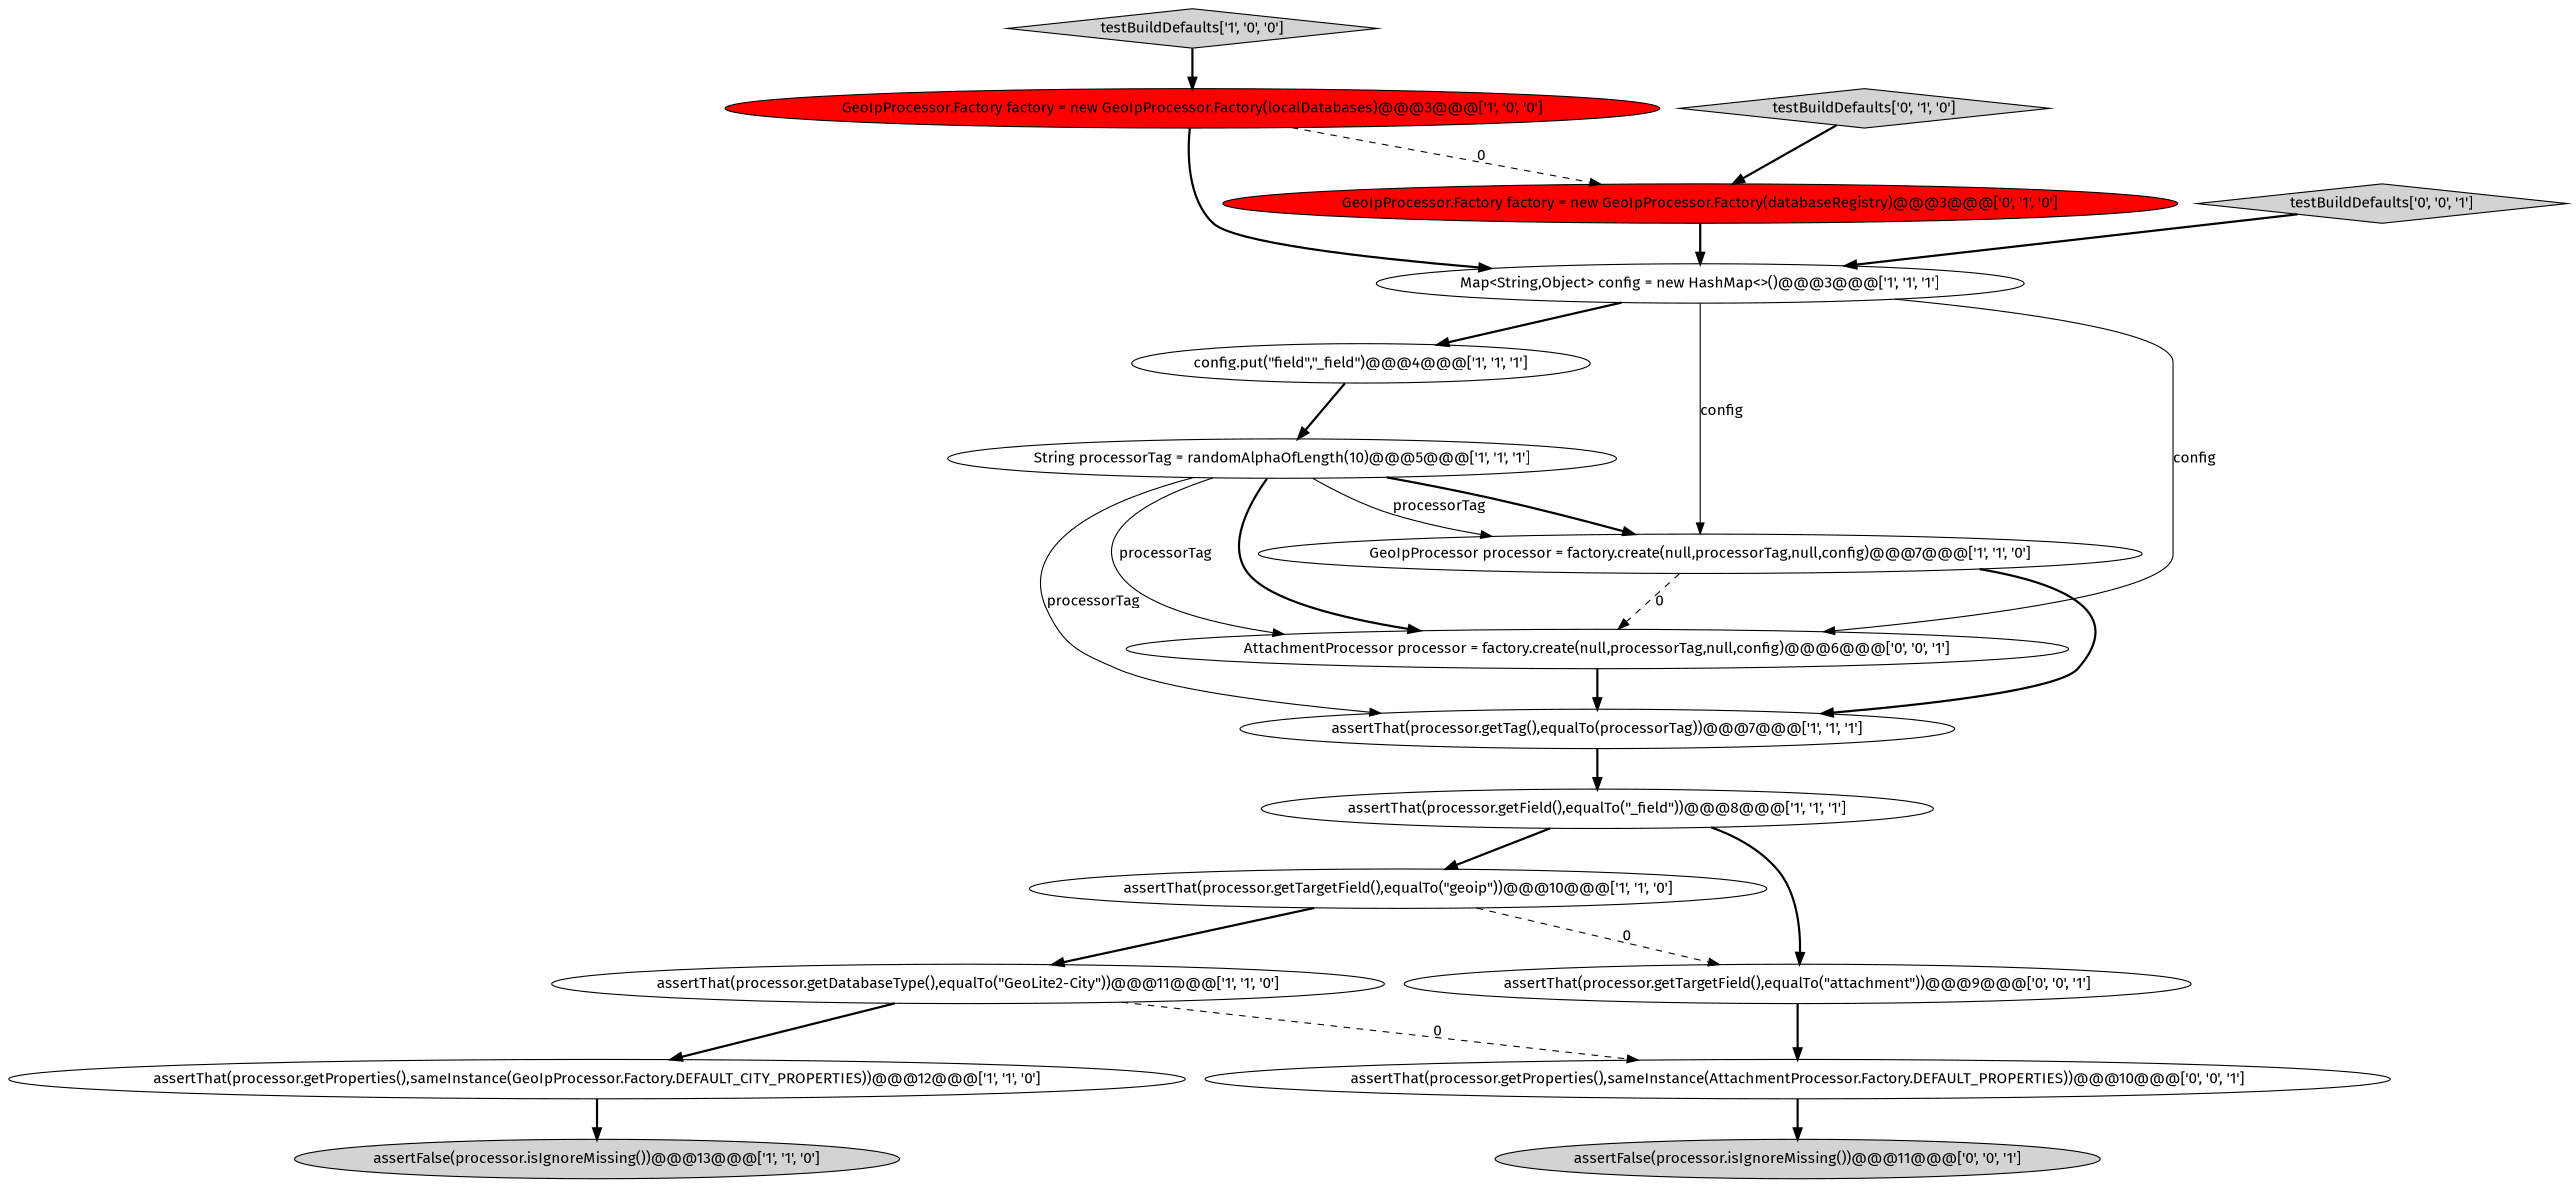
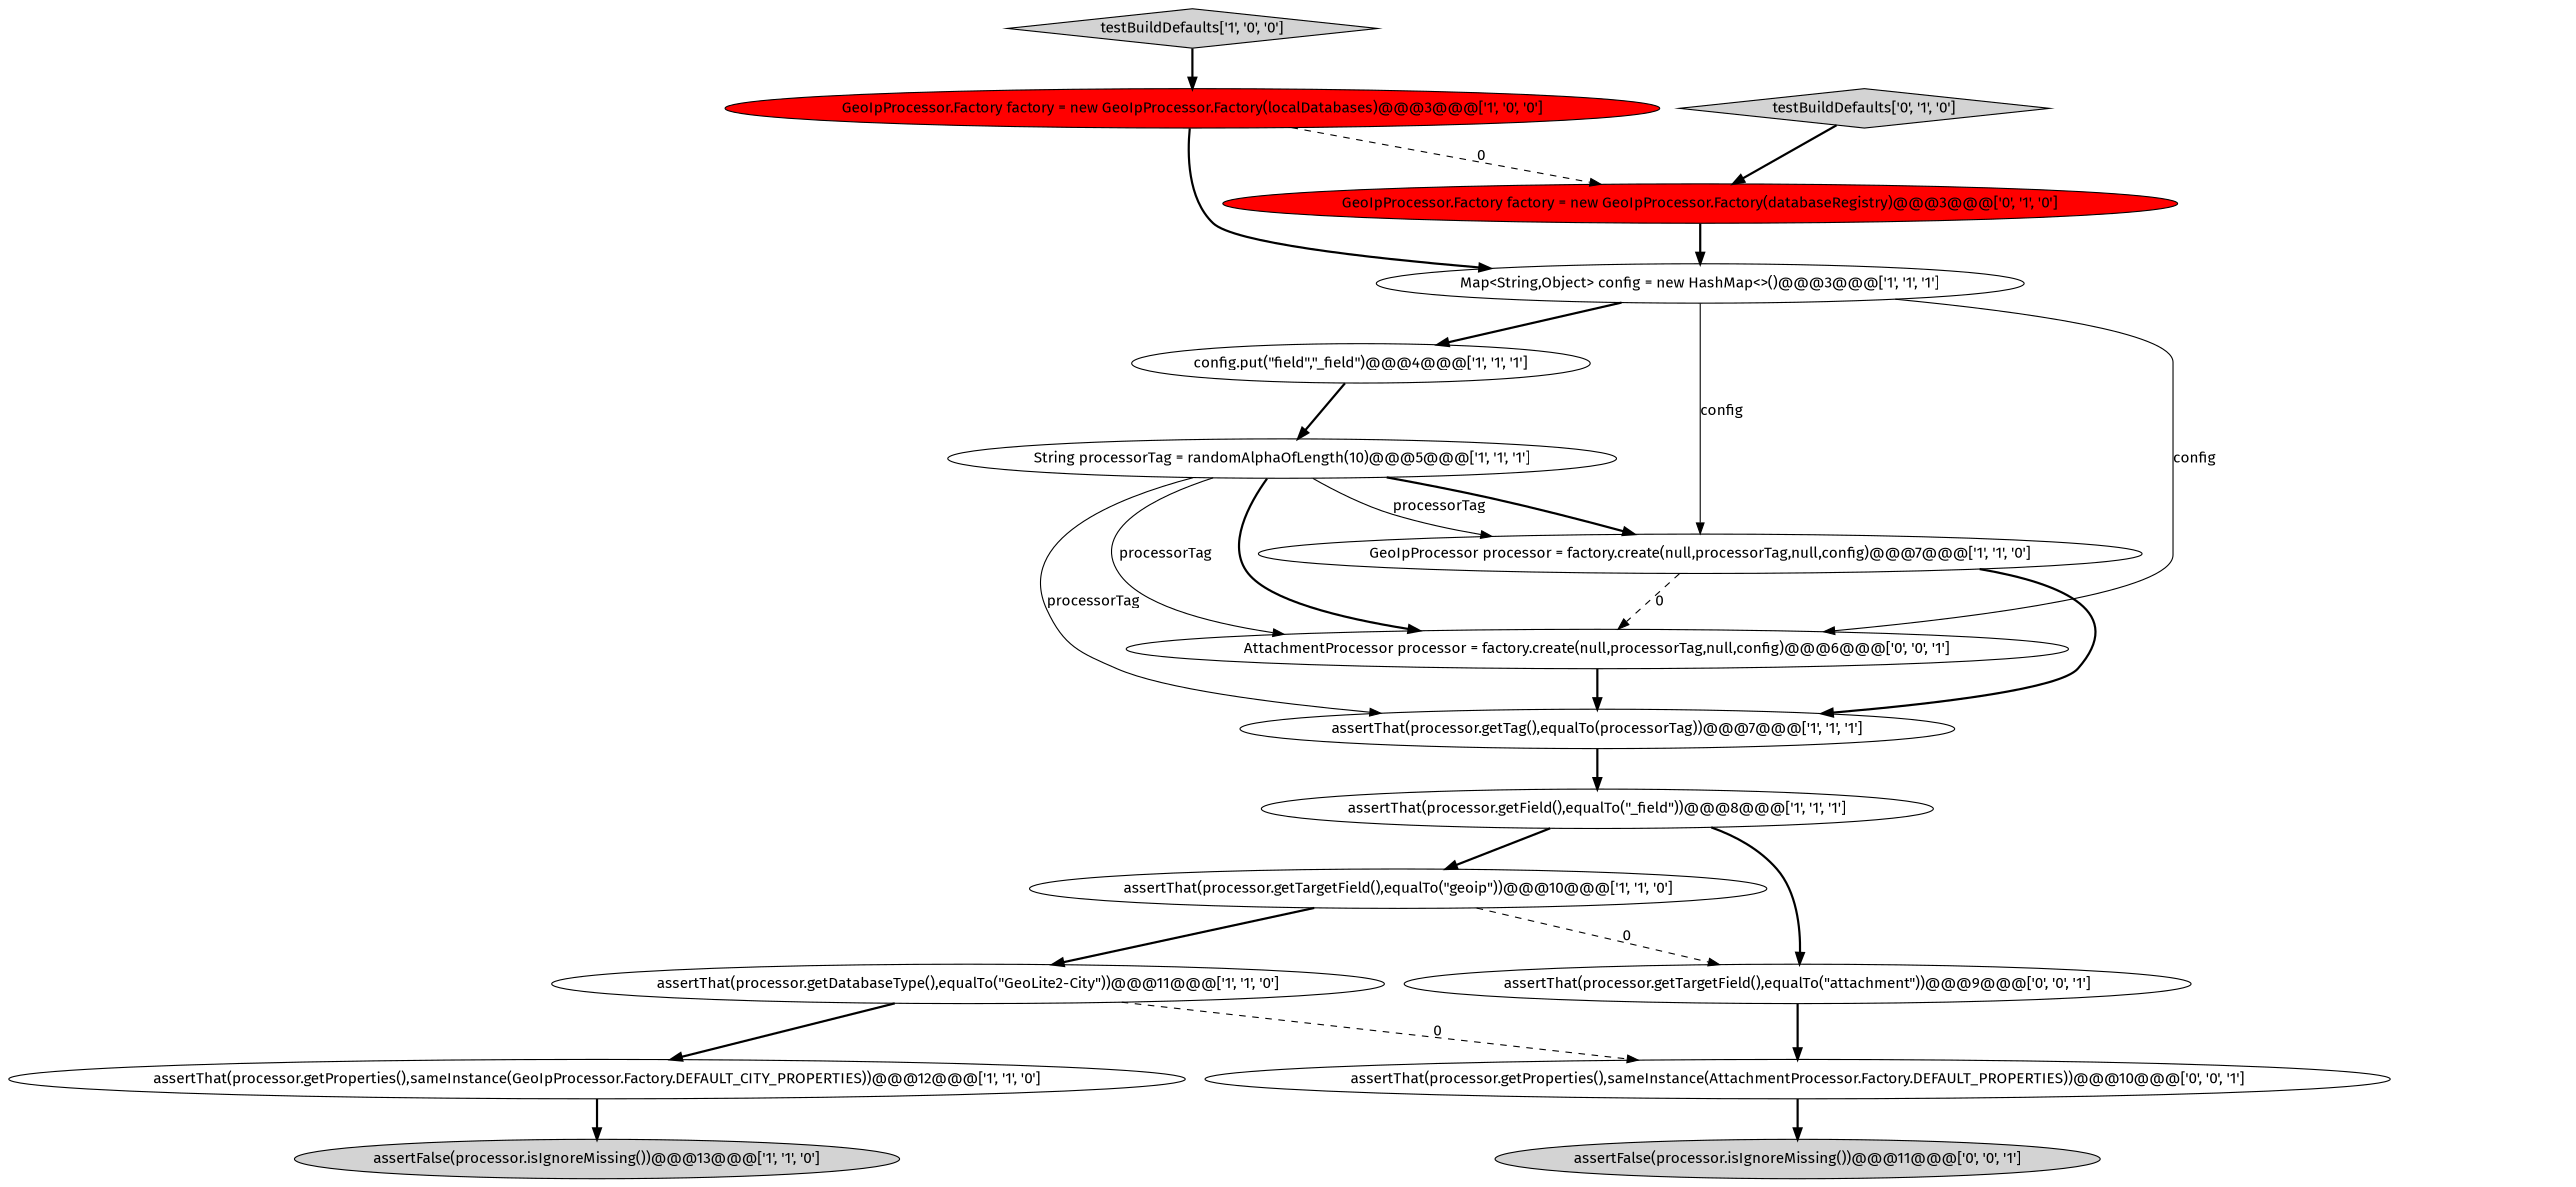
(2382, 204) -> none
